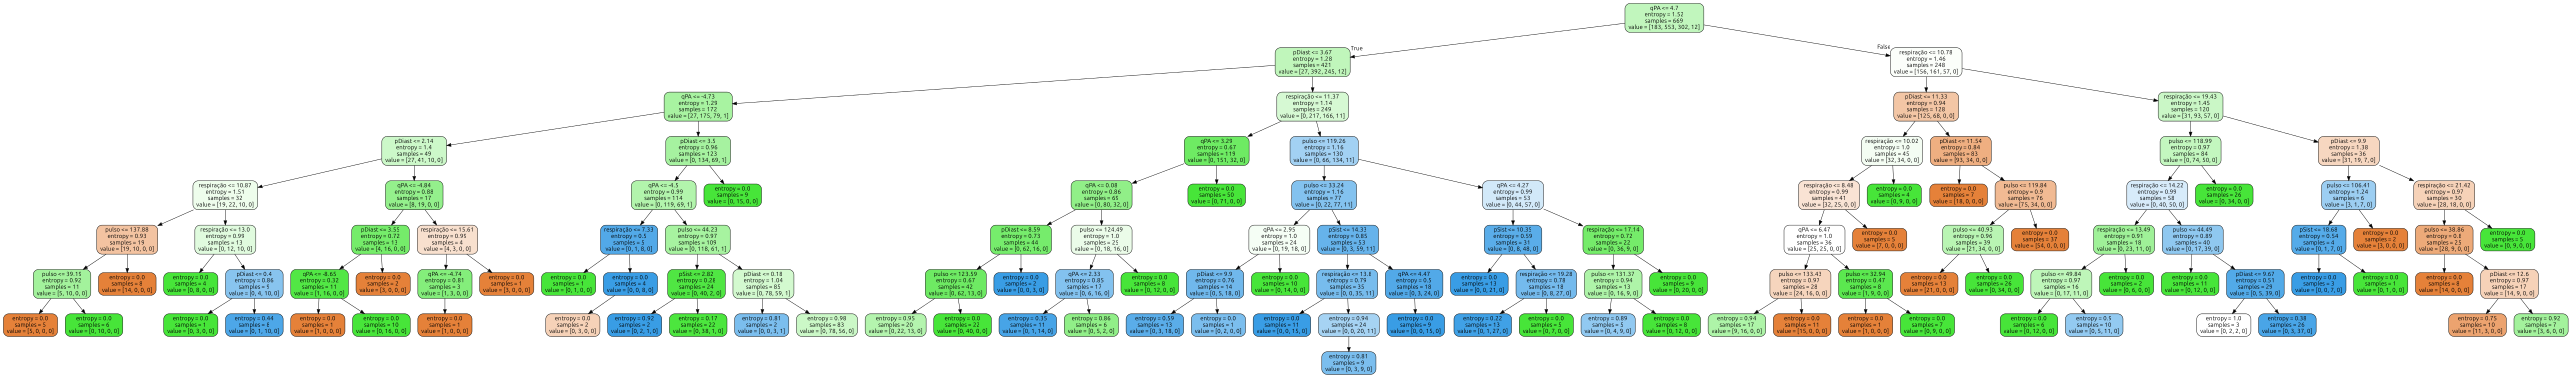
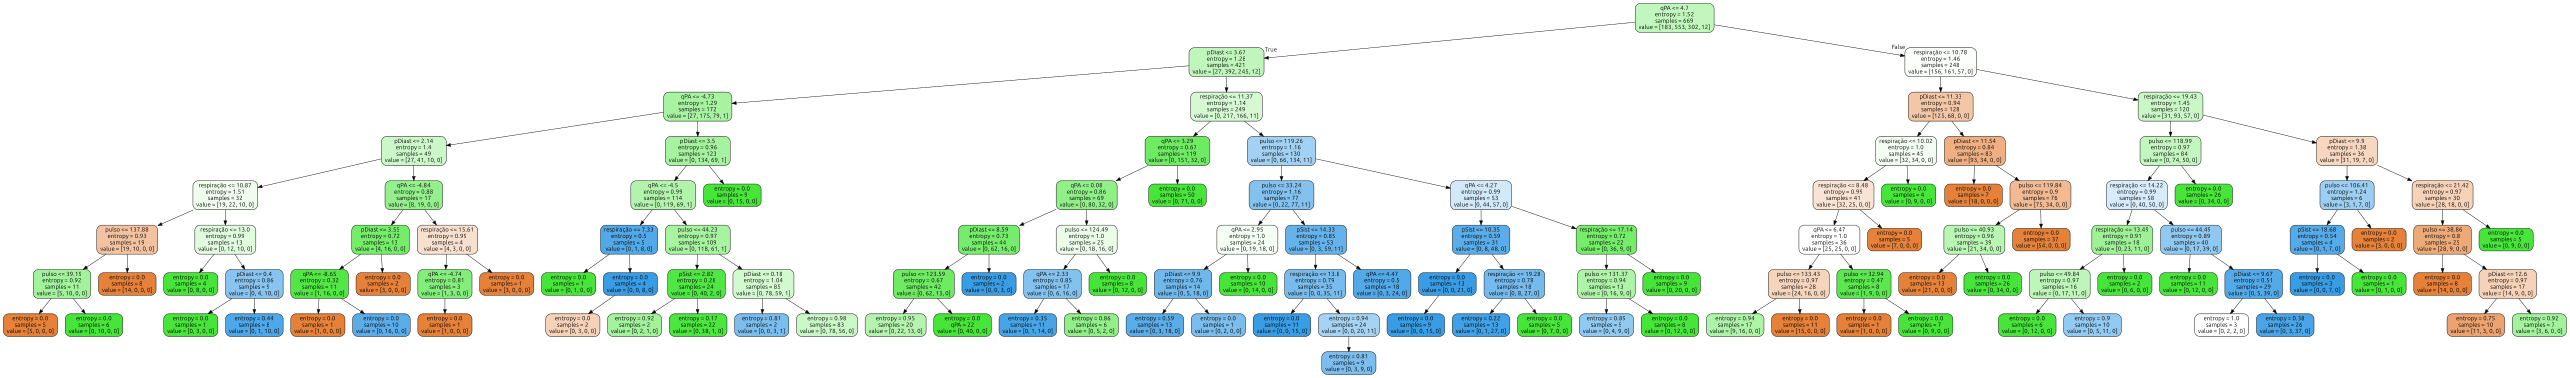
(1415, 304) -> (1433, 303)
(381, 325) -> (381, 325)
(635, 325) -> (635, 325)
(963, 325) -> (963, 325)
